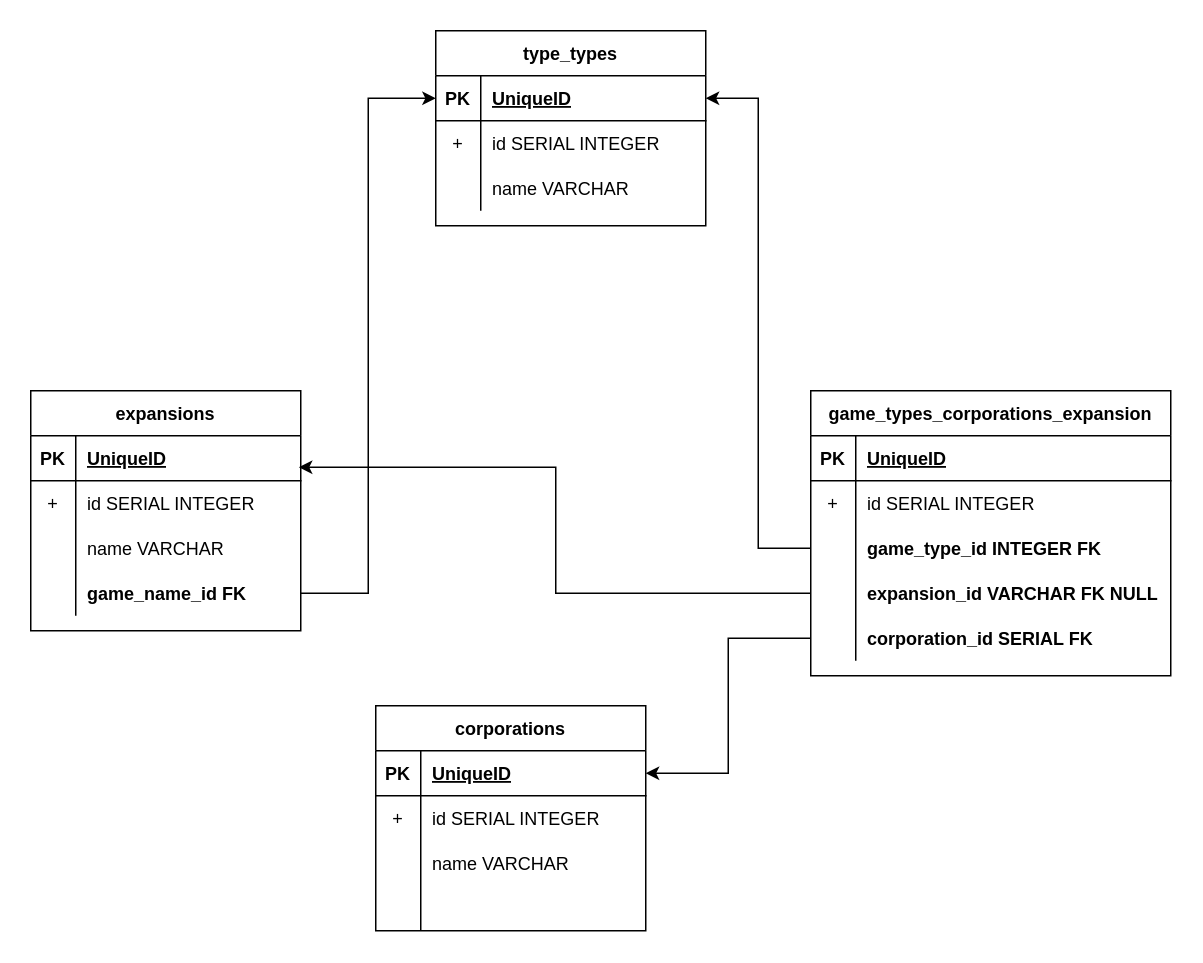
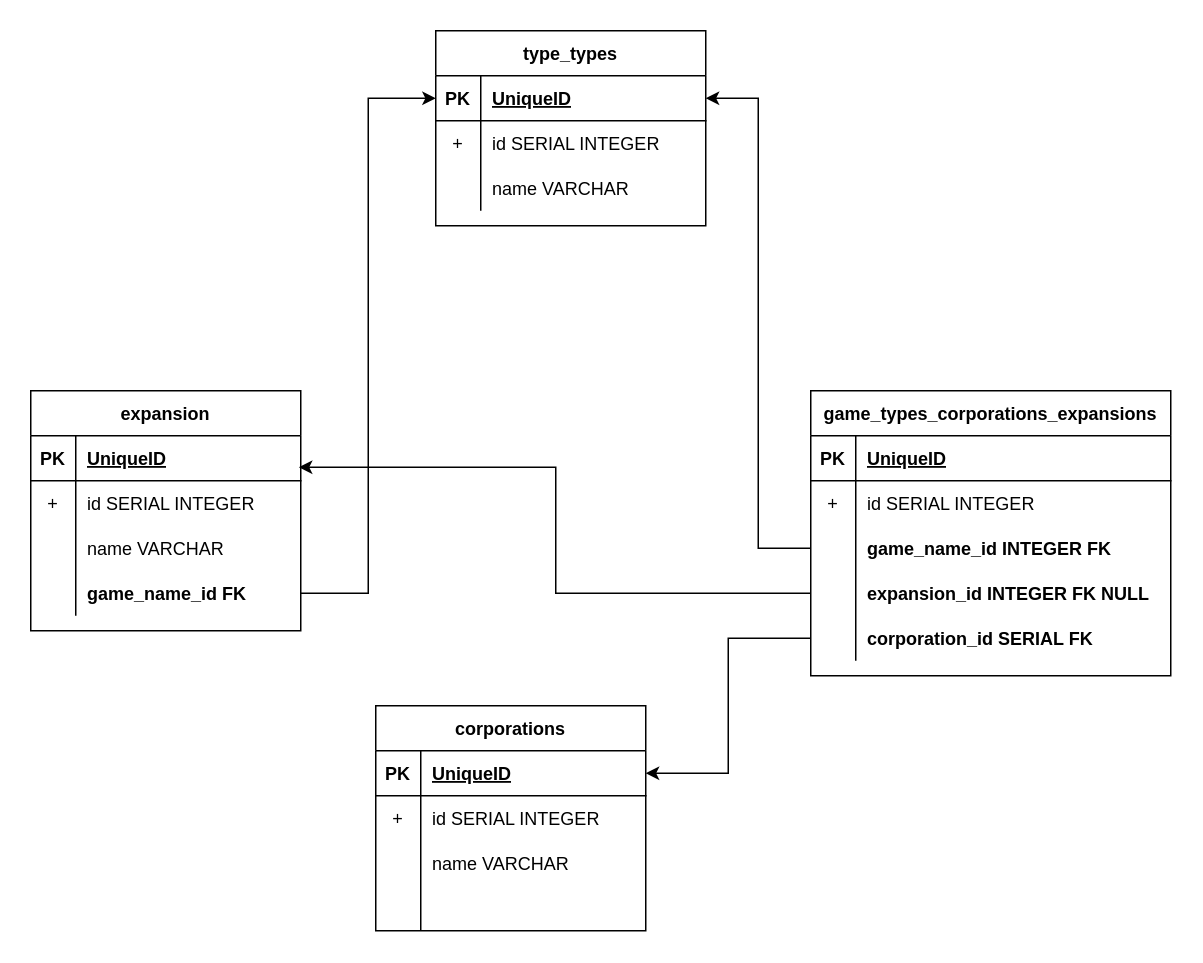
(165, 414) -> (165, 414)
(990, 414) -> (990, 414)
(976, 549) -> (976, 549)
(996, 594) -> (996, 594)
